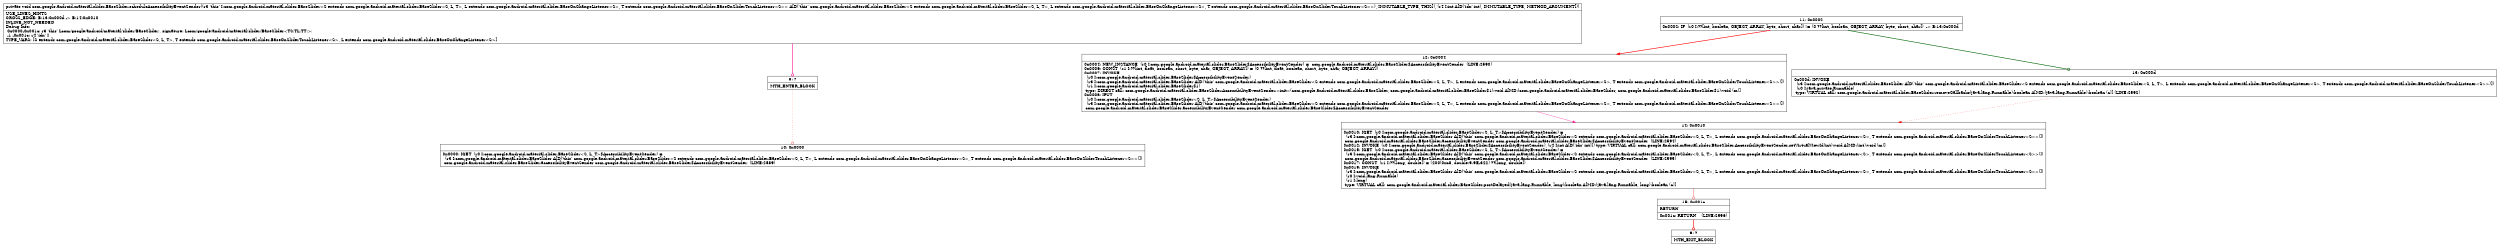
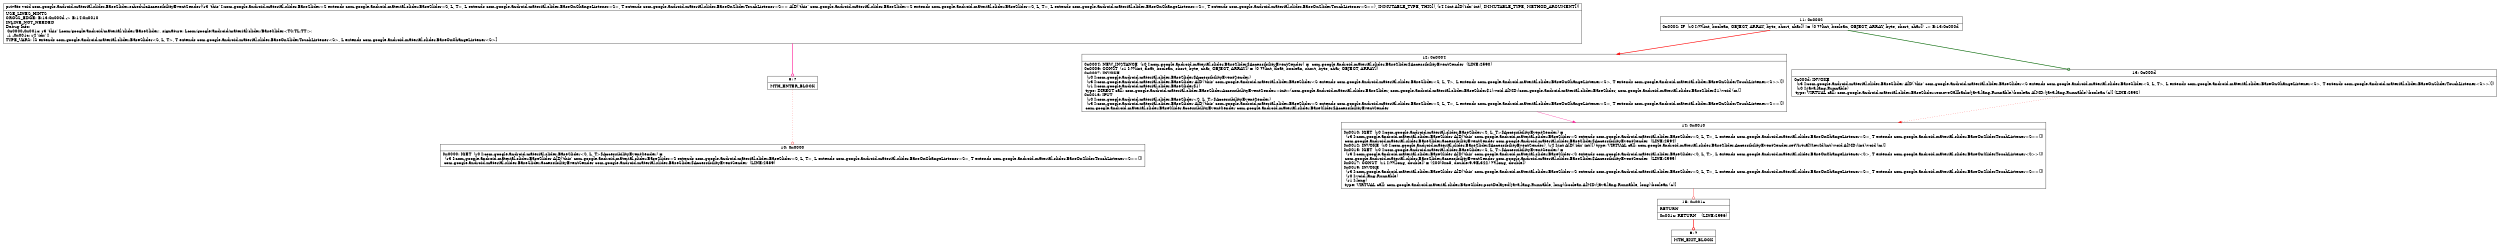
(1824, 89) -> (1821, 89)
(1100, 95) -> (1100, 95)
